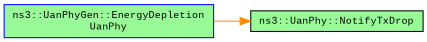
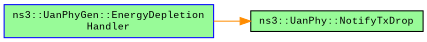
(109, 21) -> (109, 21)
